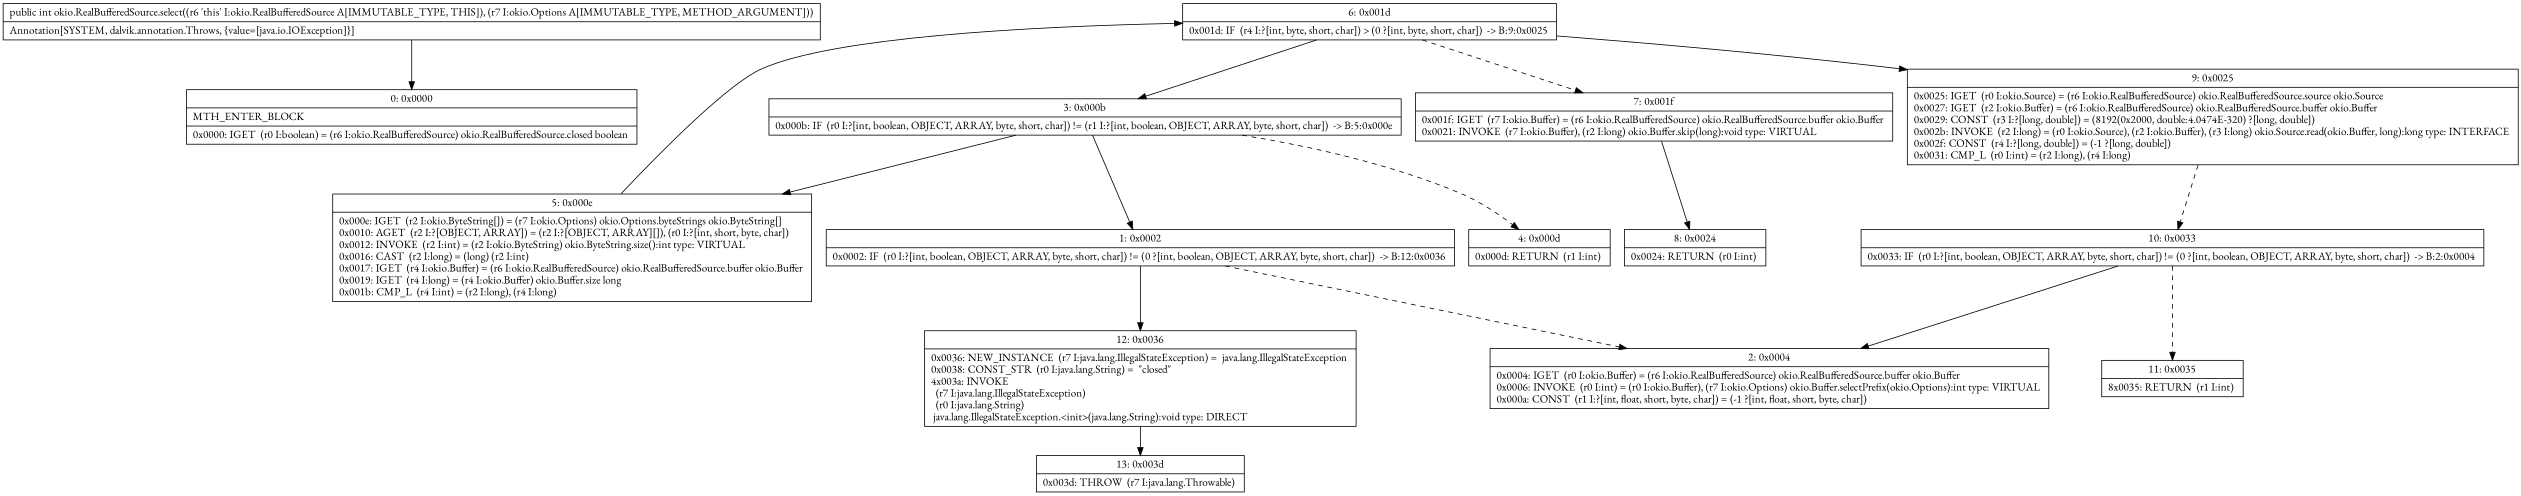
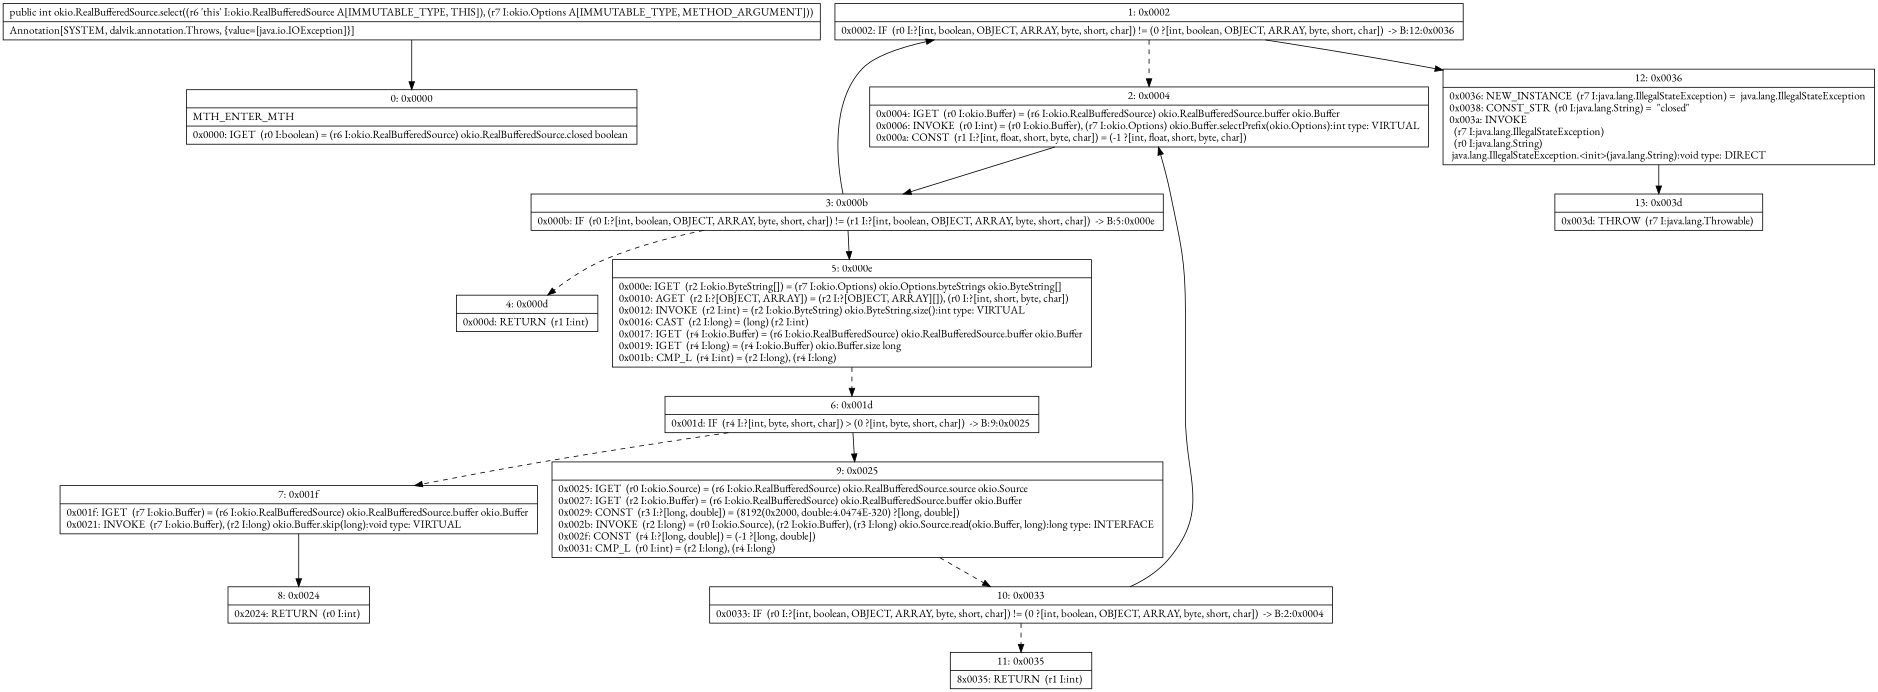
(872, 43) -> (852, 378)
(1231, 68) -> (983, 169)
(249, 117) -> (244, 117)
(1695, 256) -> (299, 614)
(972, 381) -> (1491, 120)
